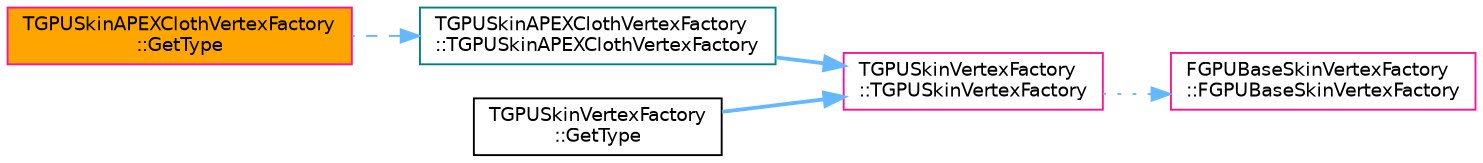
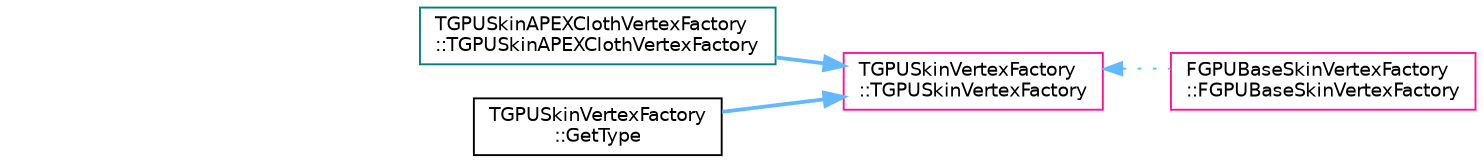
(180, 36) -> none
(1127, 94) -> (1146, 69)
